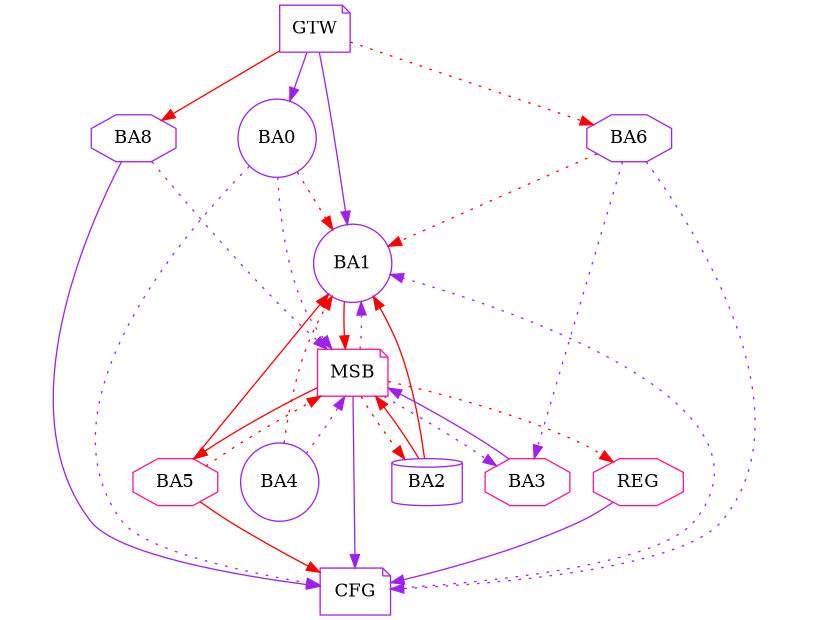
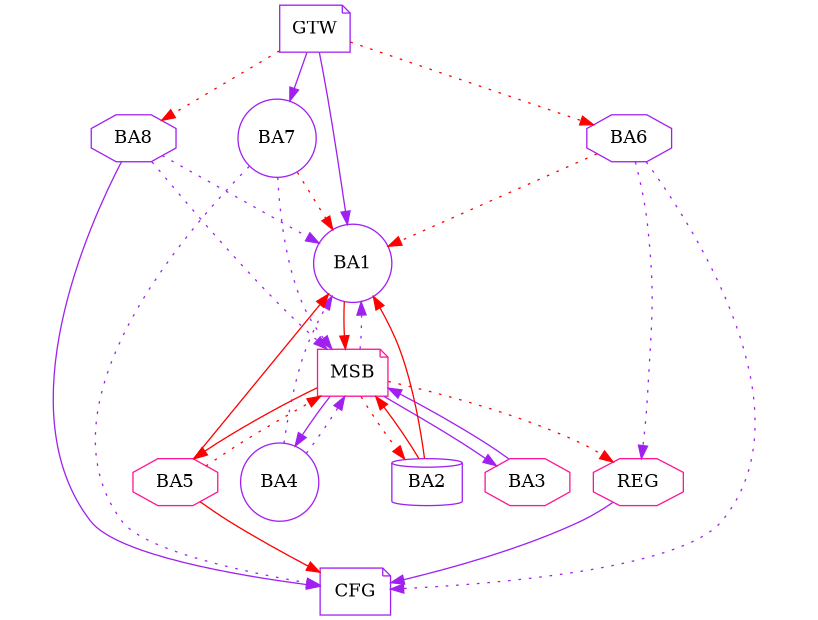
(226, 82) -> (226, 82)
(277, 138) -> (277, 138)
(580, 304) -> (652, 303)
(298, 373) -> (298, 373)
(435, 427) -> (435, 427)
(711, 465) -> (235, 196)
(354, 475) -> (316, 415)
